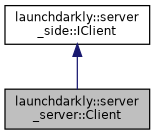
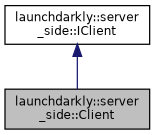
(77, 109) -> (77, 109)
